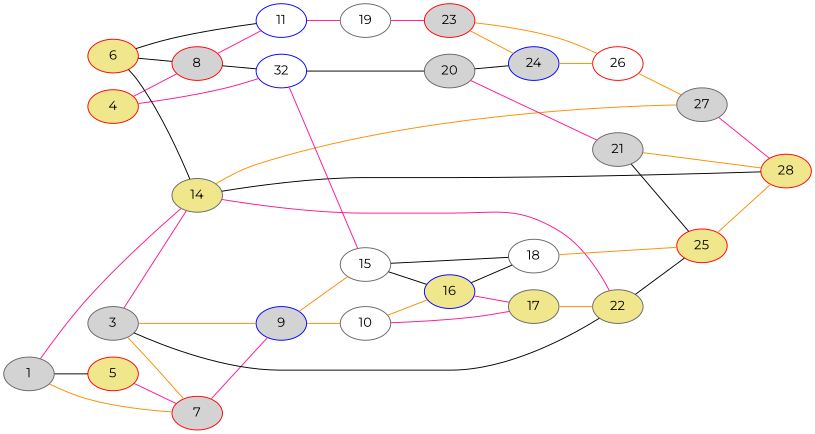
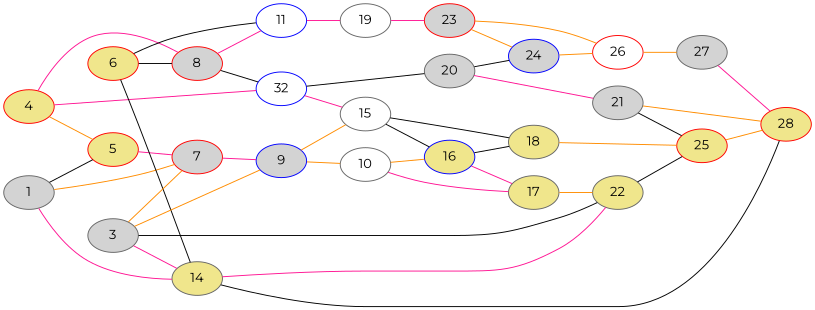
(442, 124) -> none
none -> (71, 128)
(534, 256) -> (534, 142)
